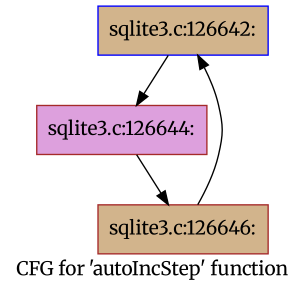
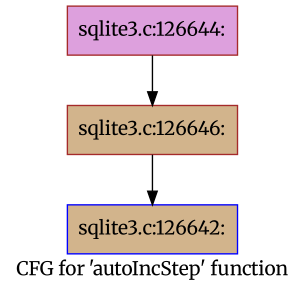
(156, 75) -> none
